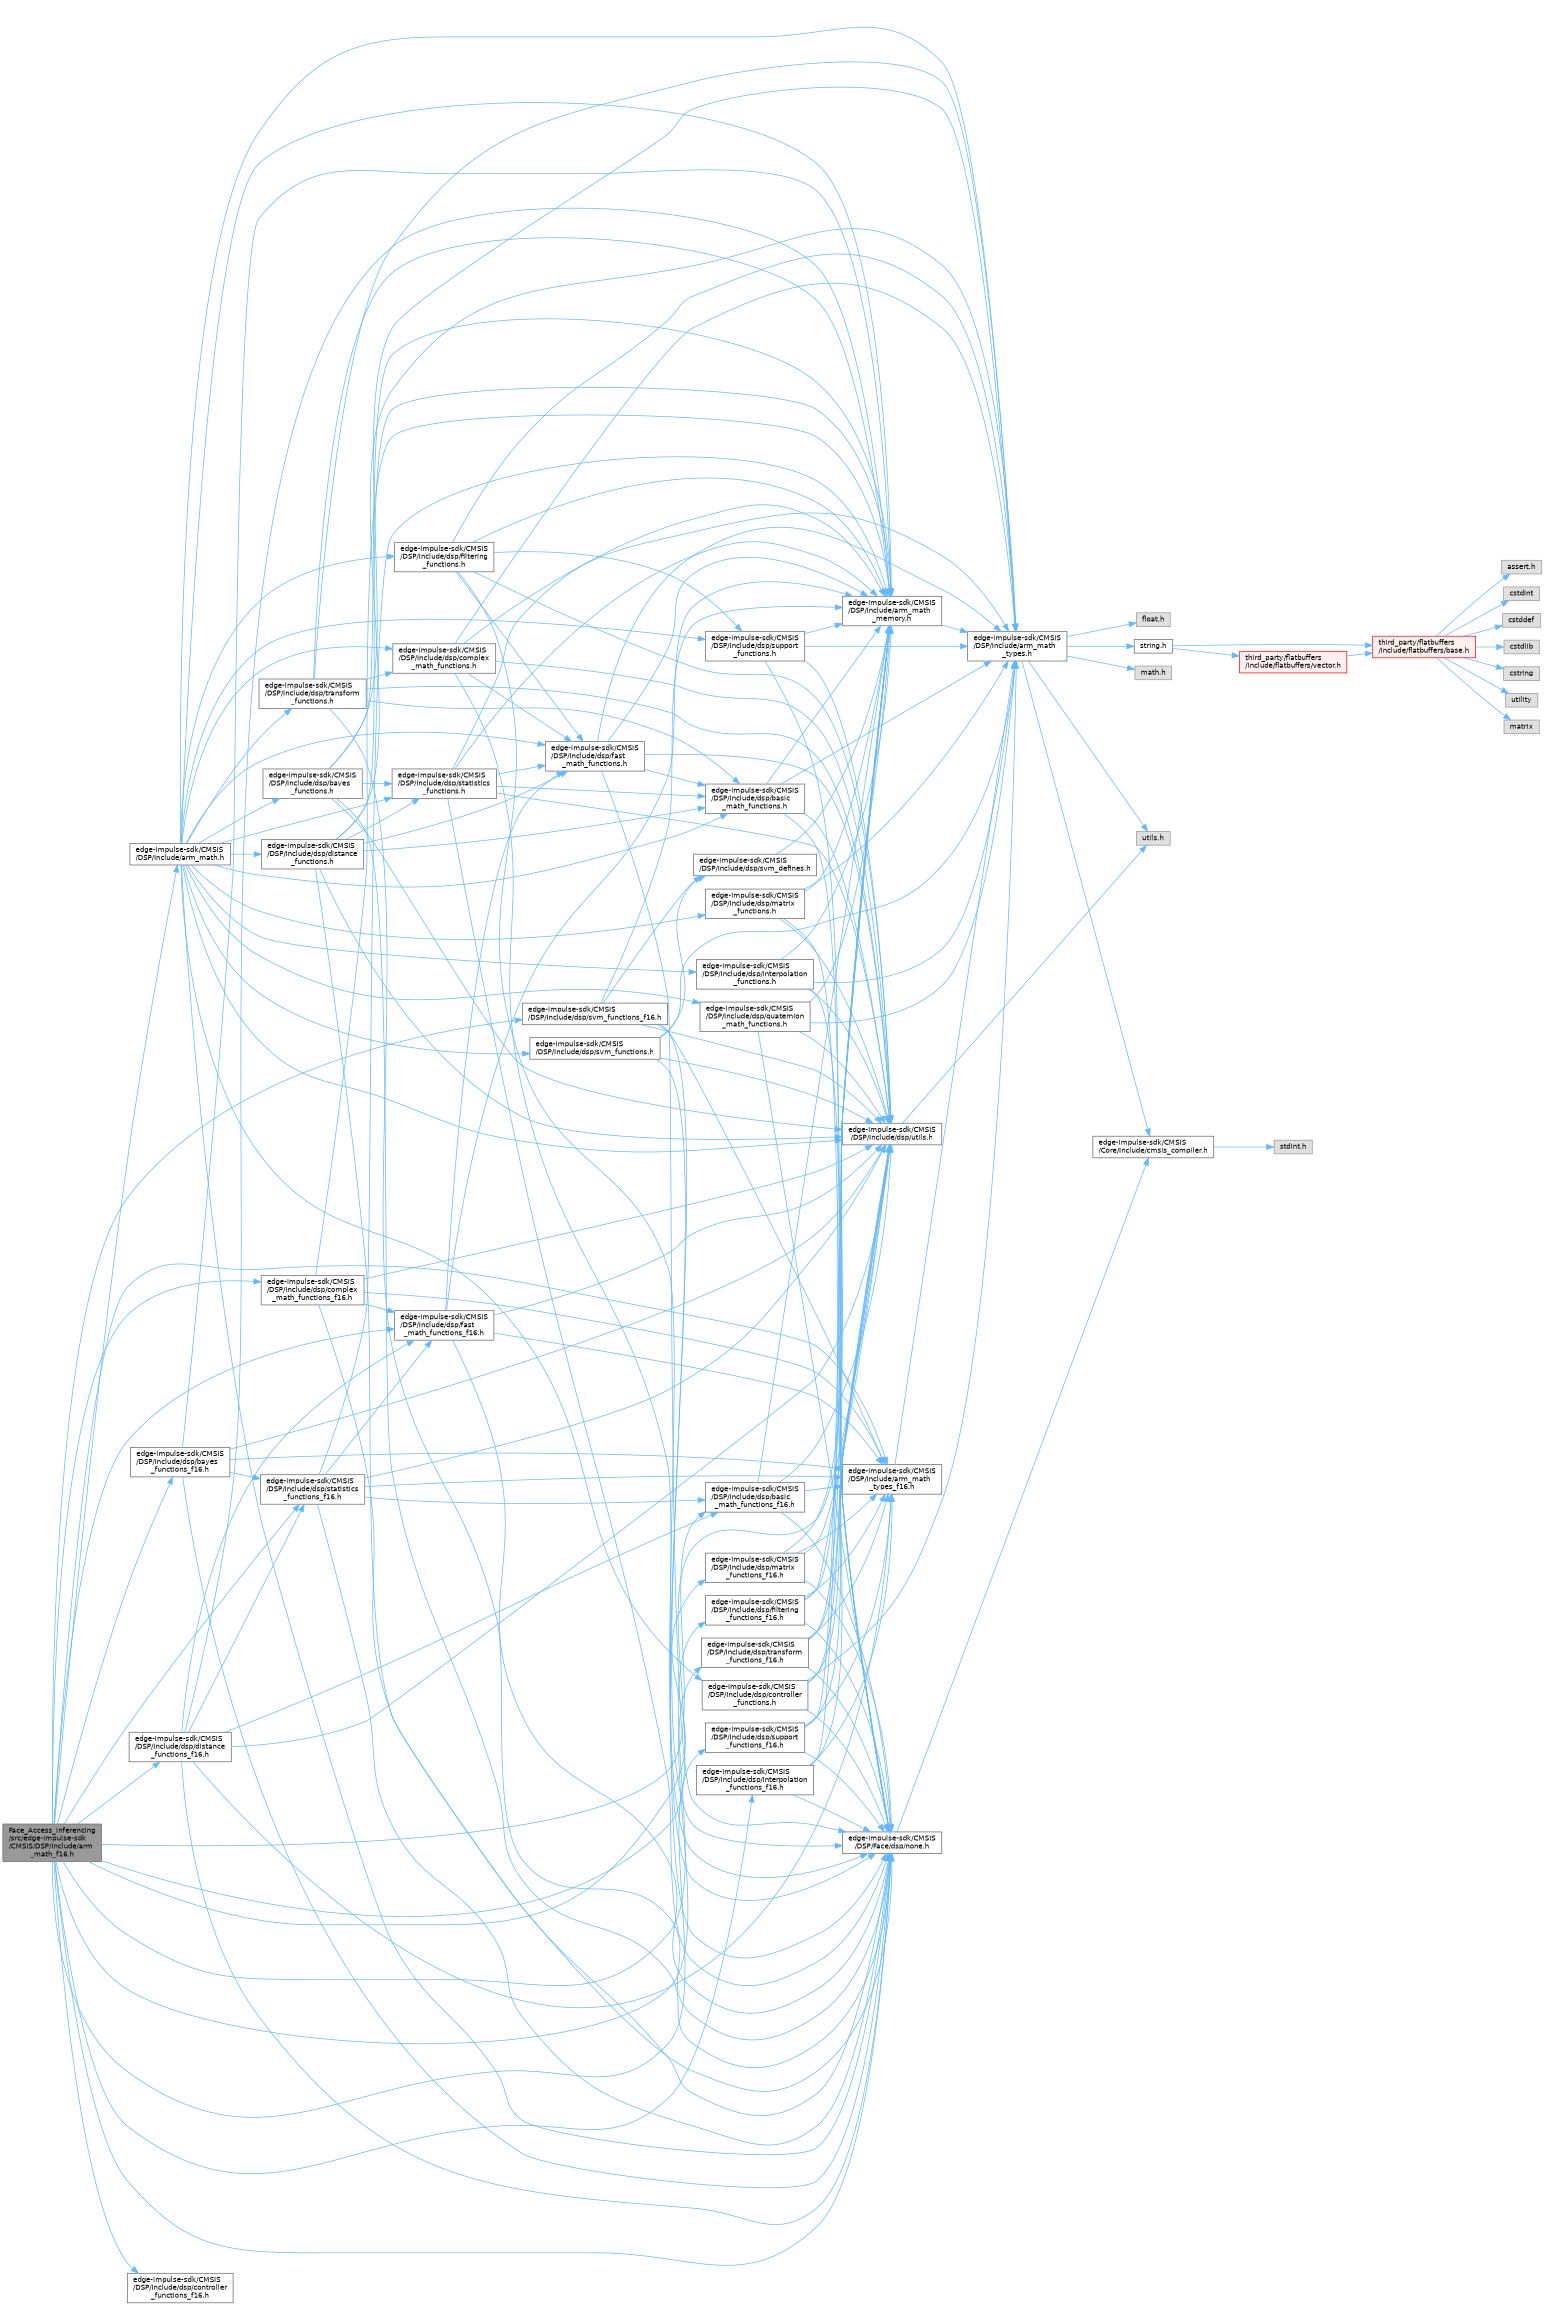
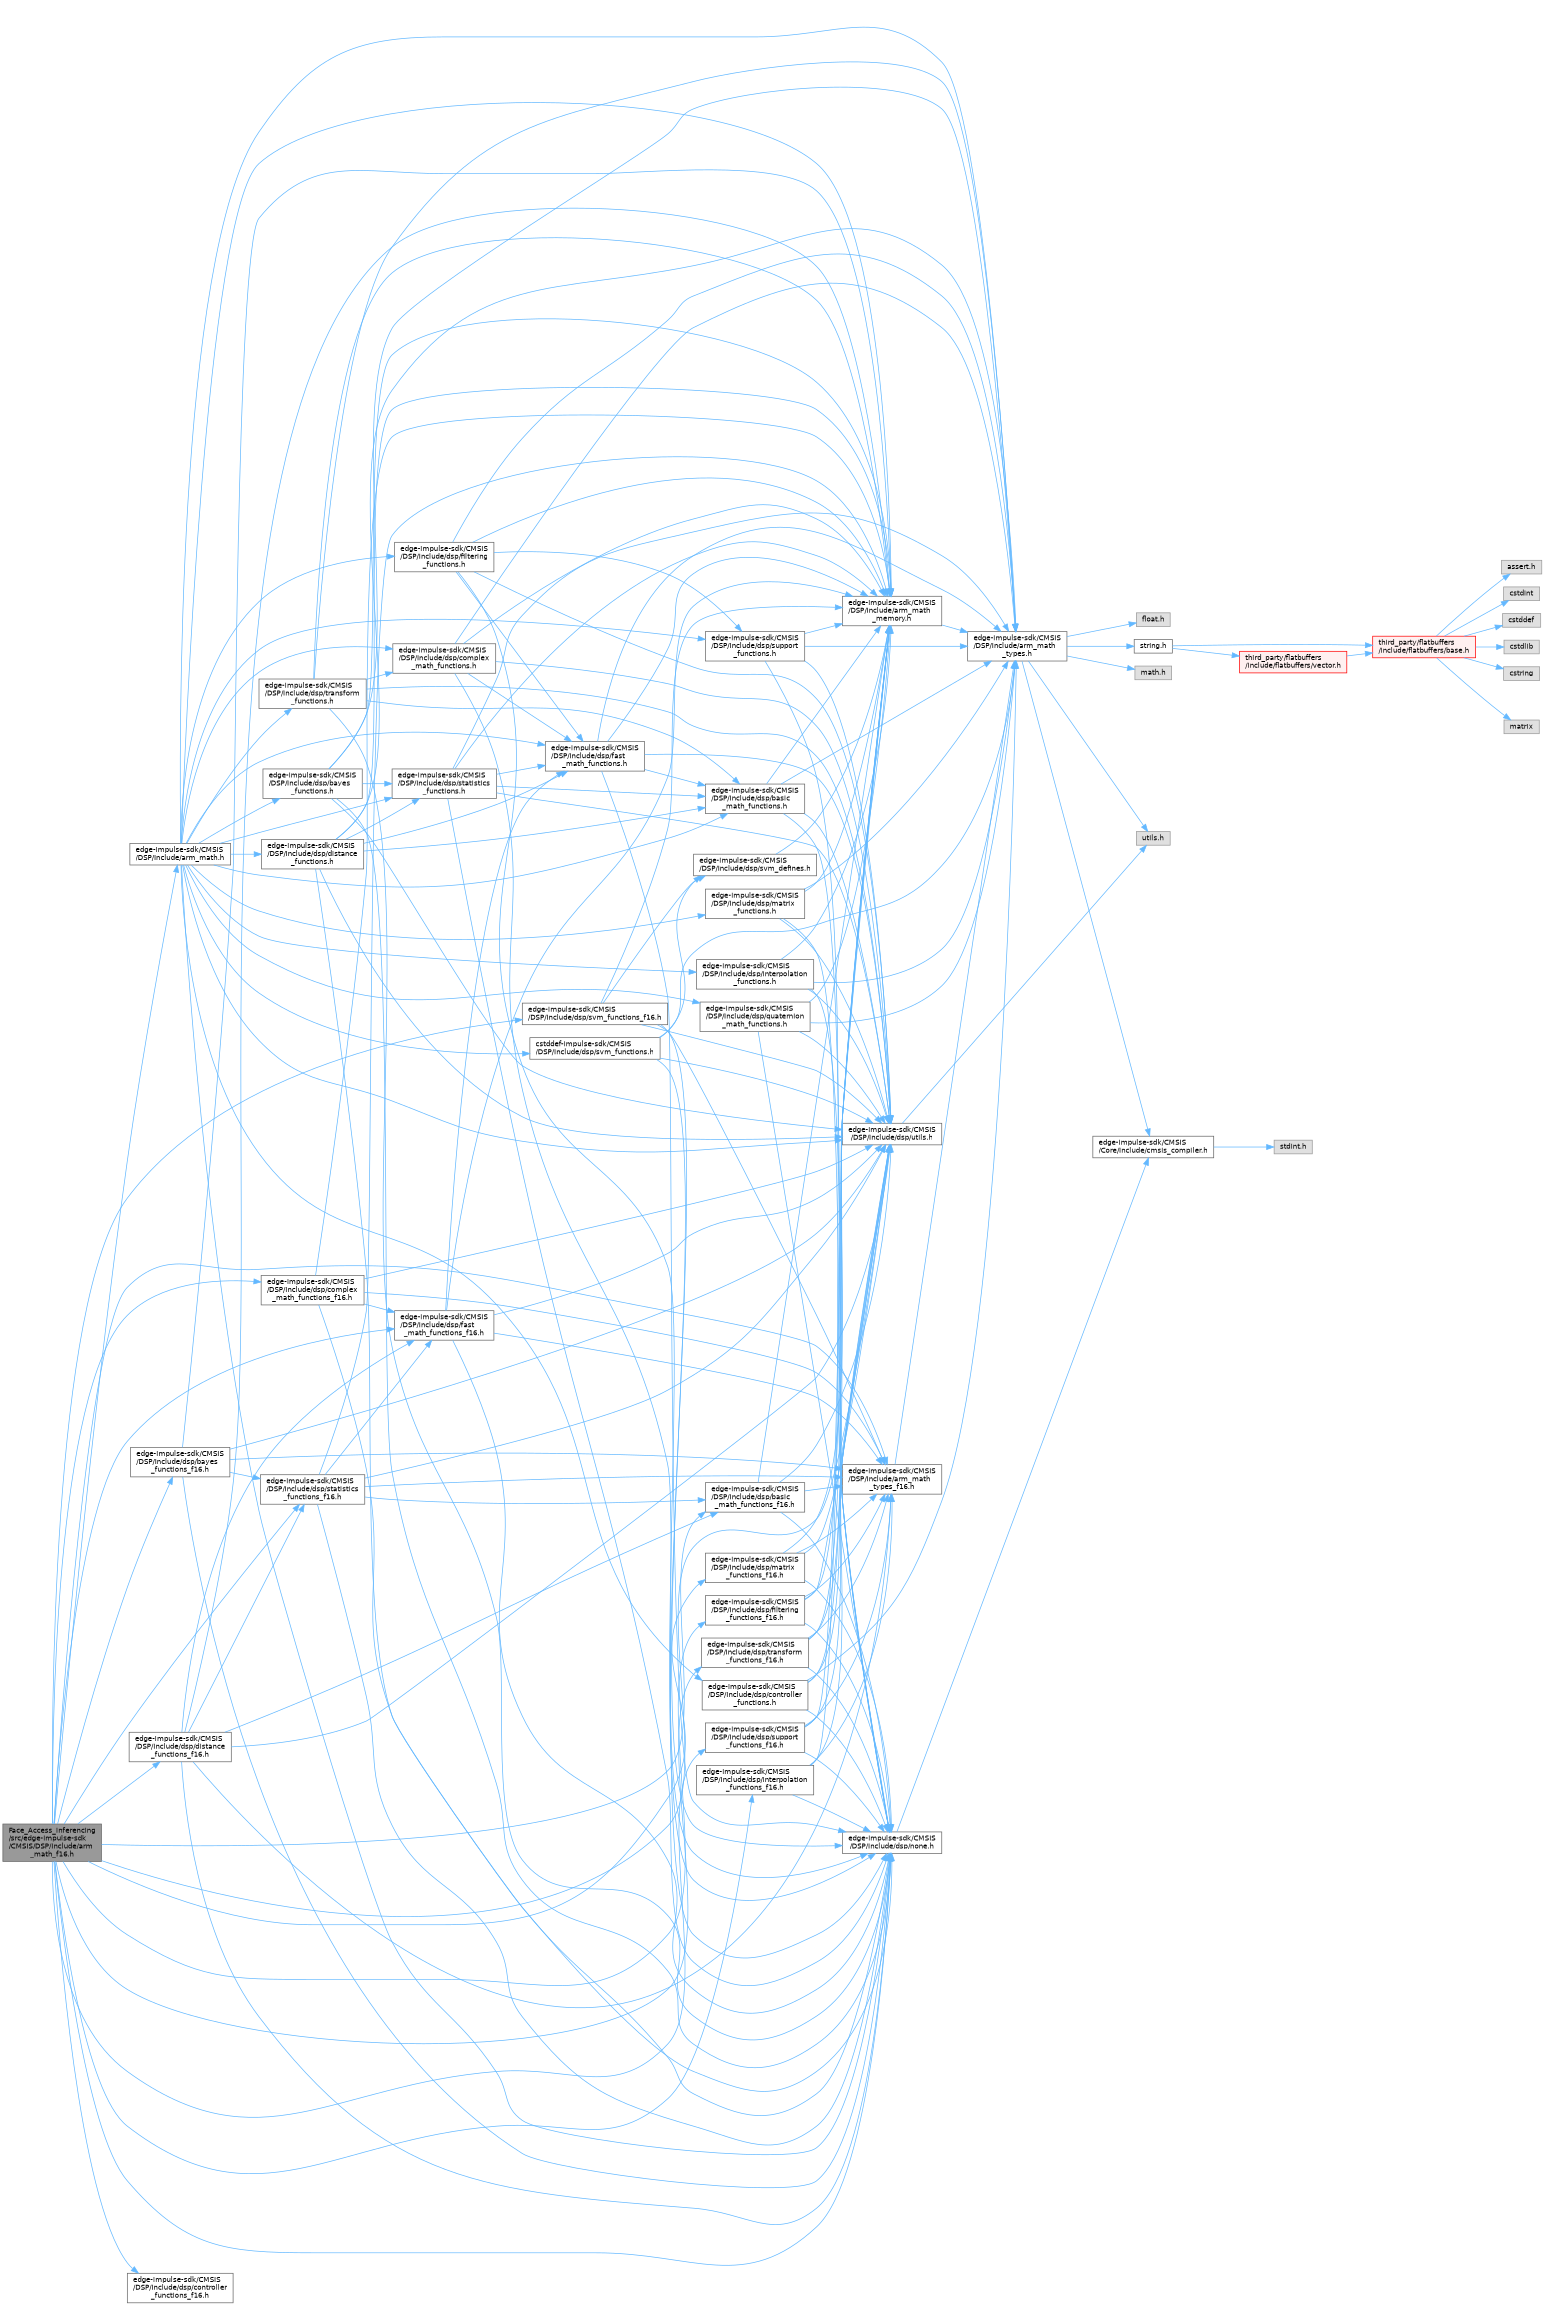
(1522, 700) -> none
(595, 1048) -> (595, 1048)
(892, 1843) -> (892, 1843)
